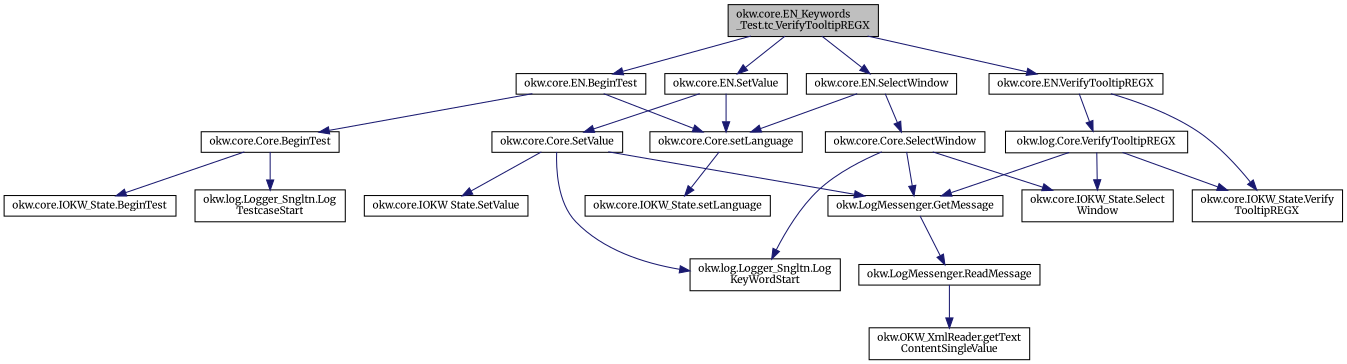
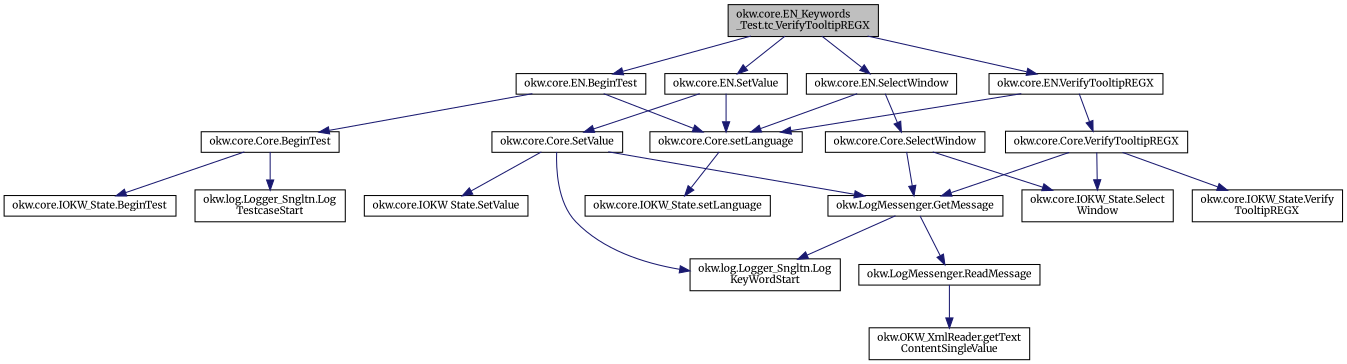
(1188, 126) -> (906, 112)
(1097, 142) -> (1097, 142)
(814, 195) -> (851, 235)
